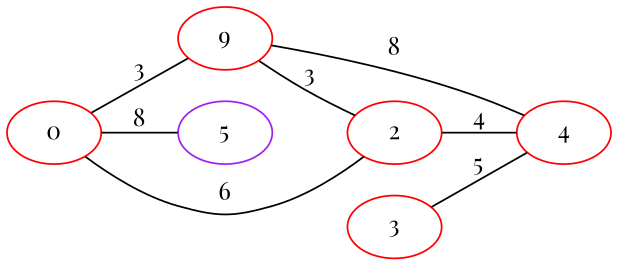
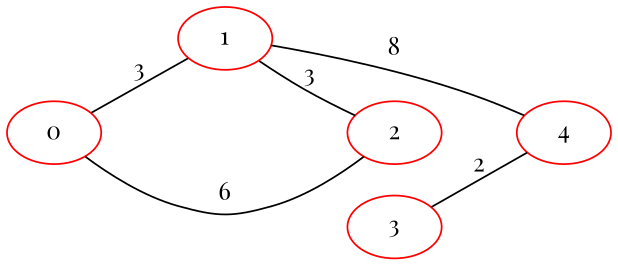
(225, 38) -> (225, 38)
(225, 133) -> none
(479, 133) -> none
(479, 165) -> (479, 165)
